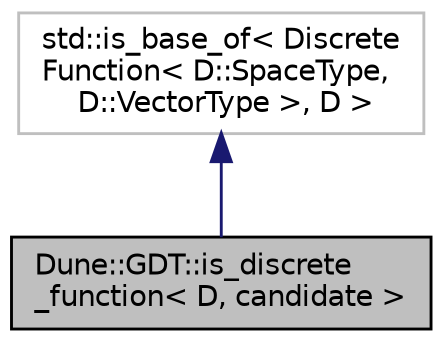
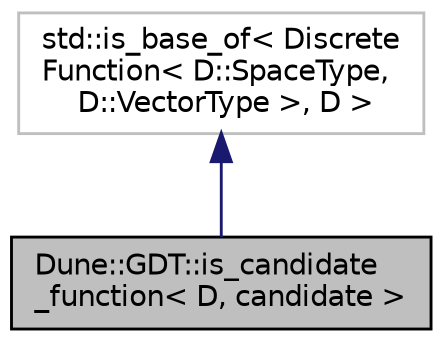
(221, 283) -> (221, 283)
